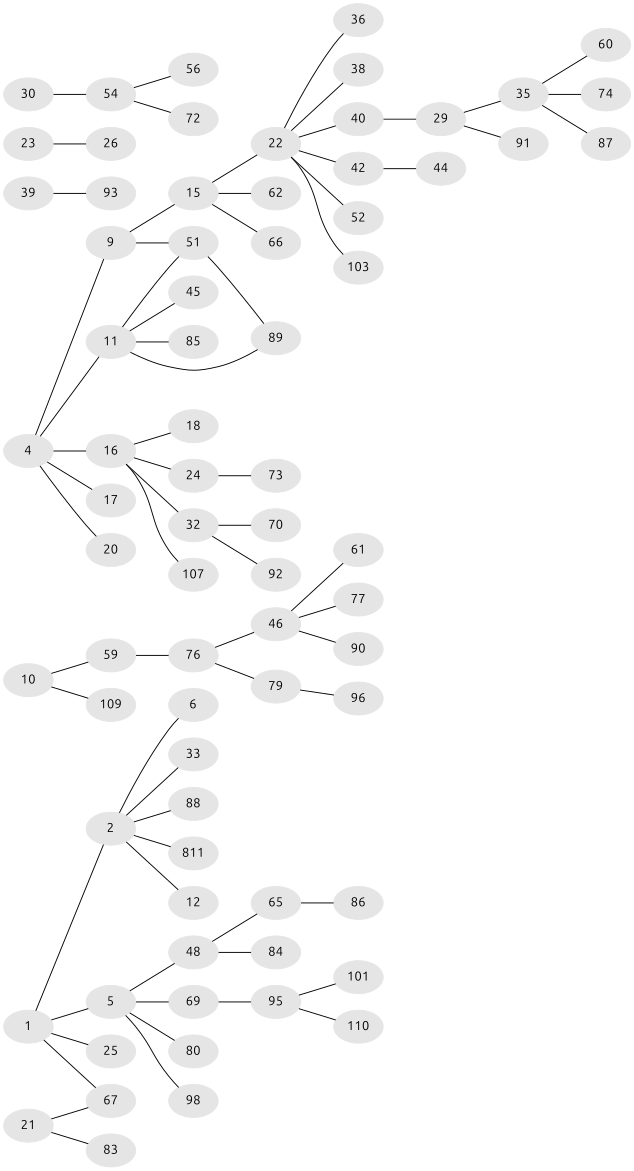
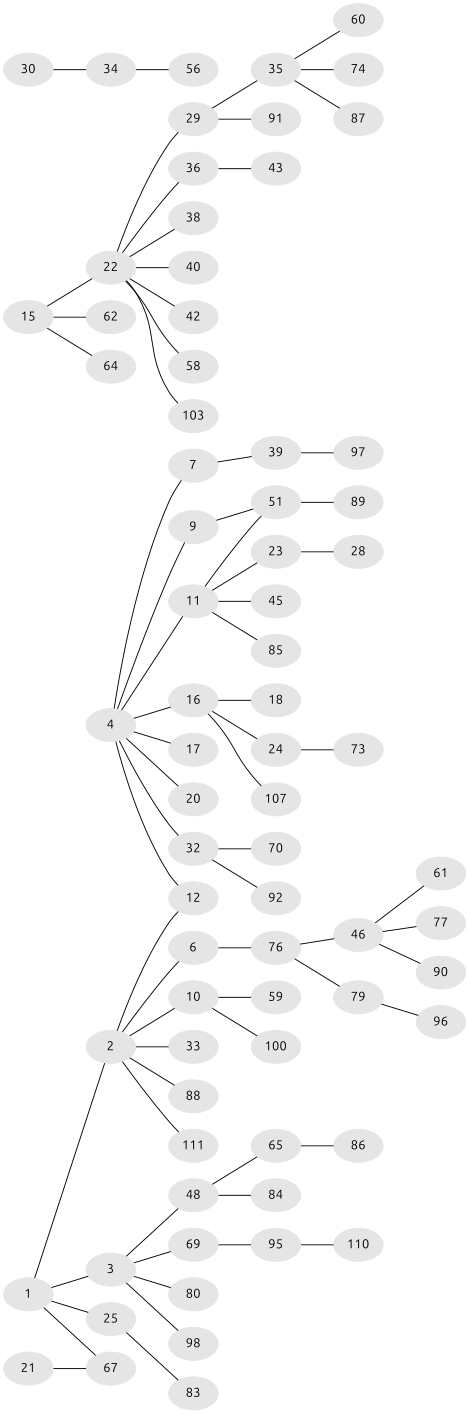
(111, 94) -> (111, 70)
(193, 119) -> none
(400, 119) -> (143, 189)
(111, 144) -> (358, 552)
none -> (276, 169)
(441, 169) -> none
(111, 193) -> (358, 453)
(152, 218) -> none
(358, 218) -> (193, 367)
(276, 243) -> (111, 367)
(195, 370) -> (235, 577)
none -> (193, 466)
(152, 488) -> (146, 790)
(152, 655) -> (235, 948)
(111, 705) -> (276, 1047)
none -> (140, 817)
(193, 853) -> (193, 1146)
(358, 977) -> none
(111, 1002) -> (111, 1270)
none -> (152, 1022)
(70, 1138) -> (152, 1356)
